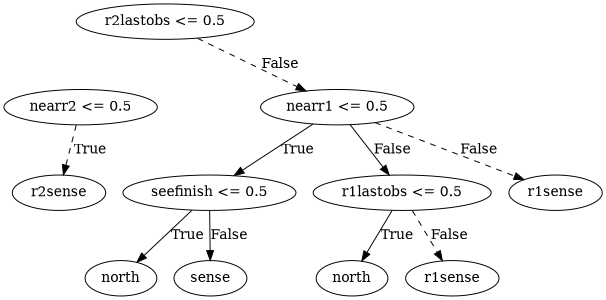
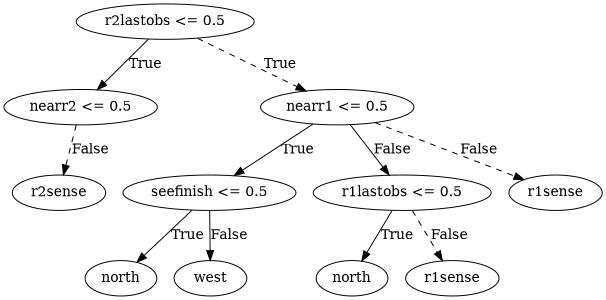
none -> (126, 61)
(280, 64) -> (280, 64)
(90, 150) -> (90, 150)
(210, 278) -> (210, 278)
